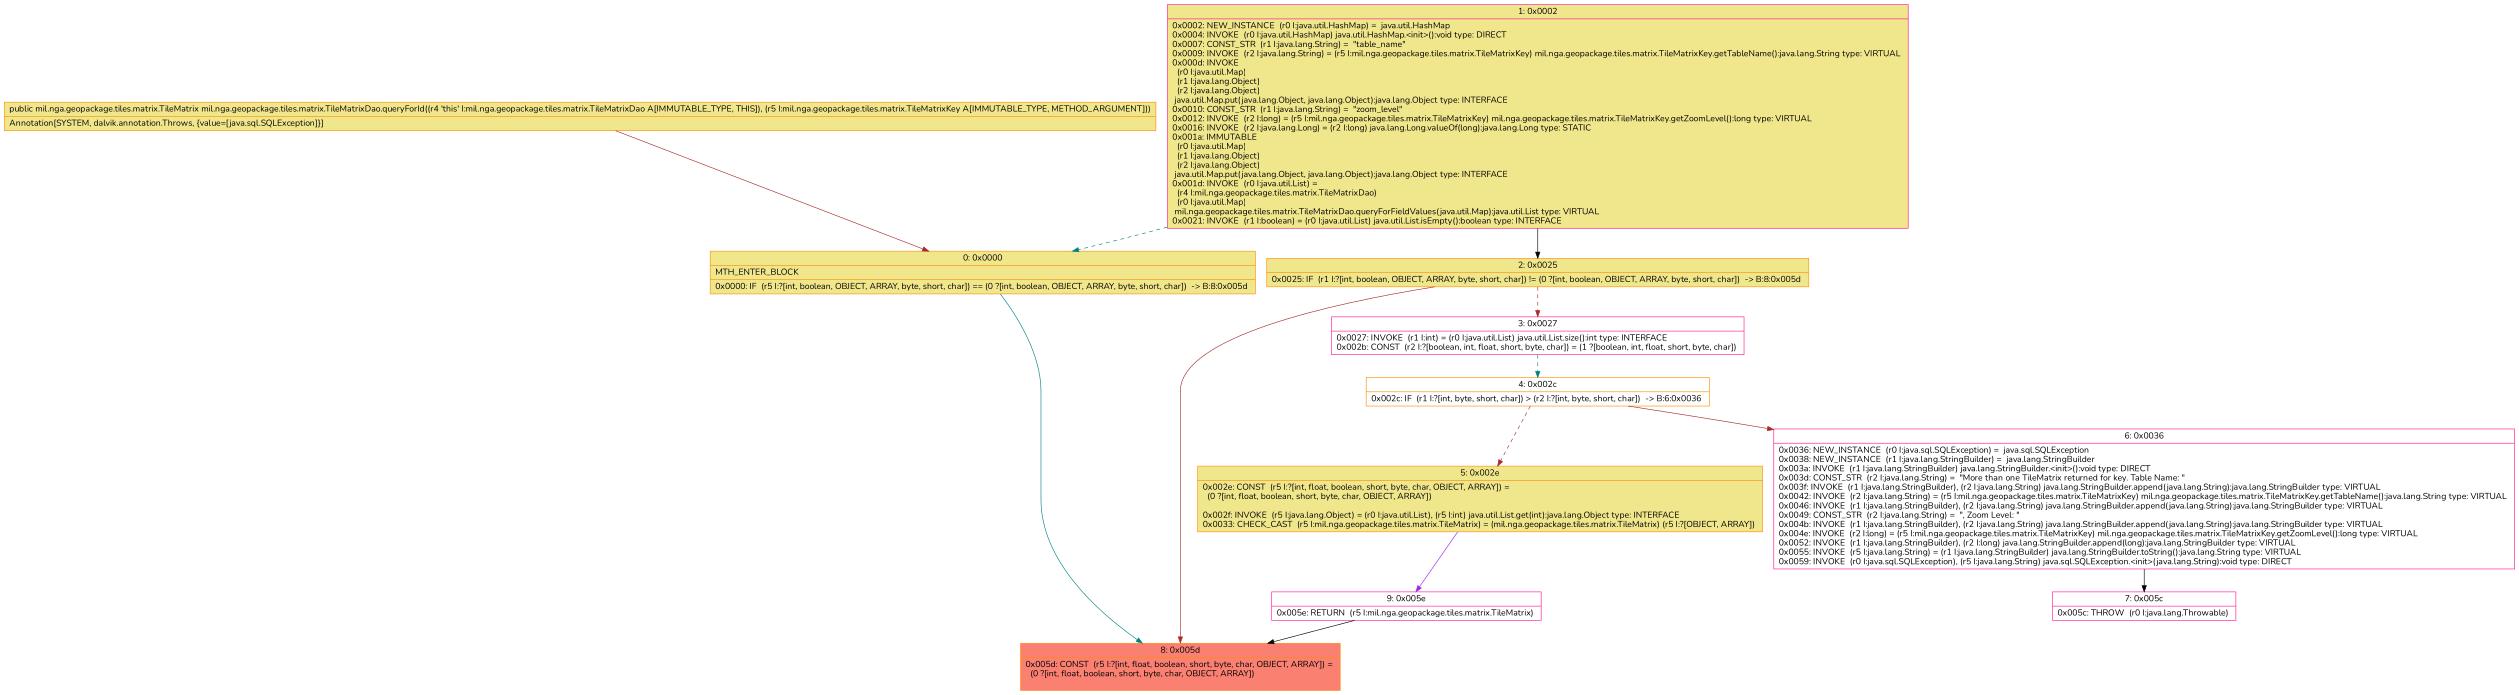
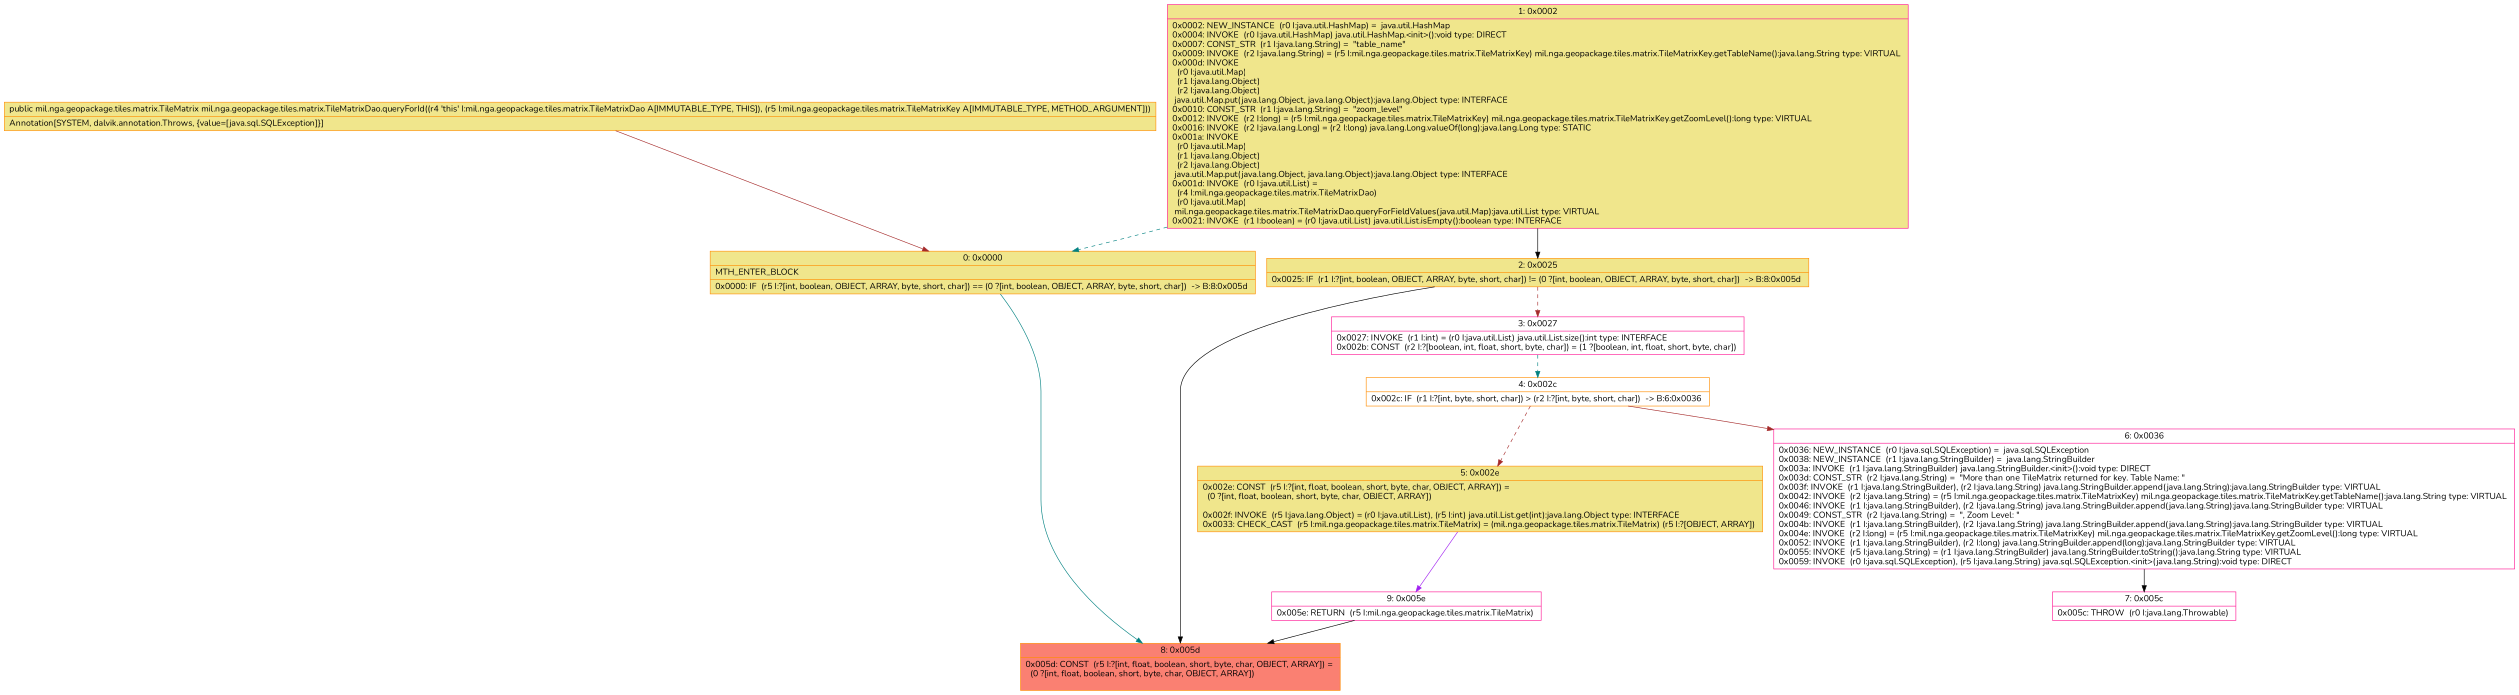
(1217, 137) -> (1208, 137)
(1187, 372) -> (1187, 372)
